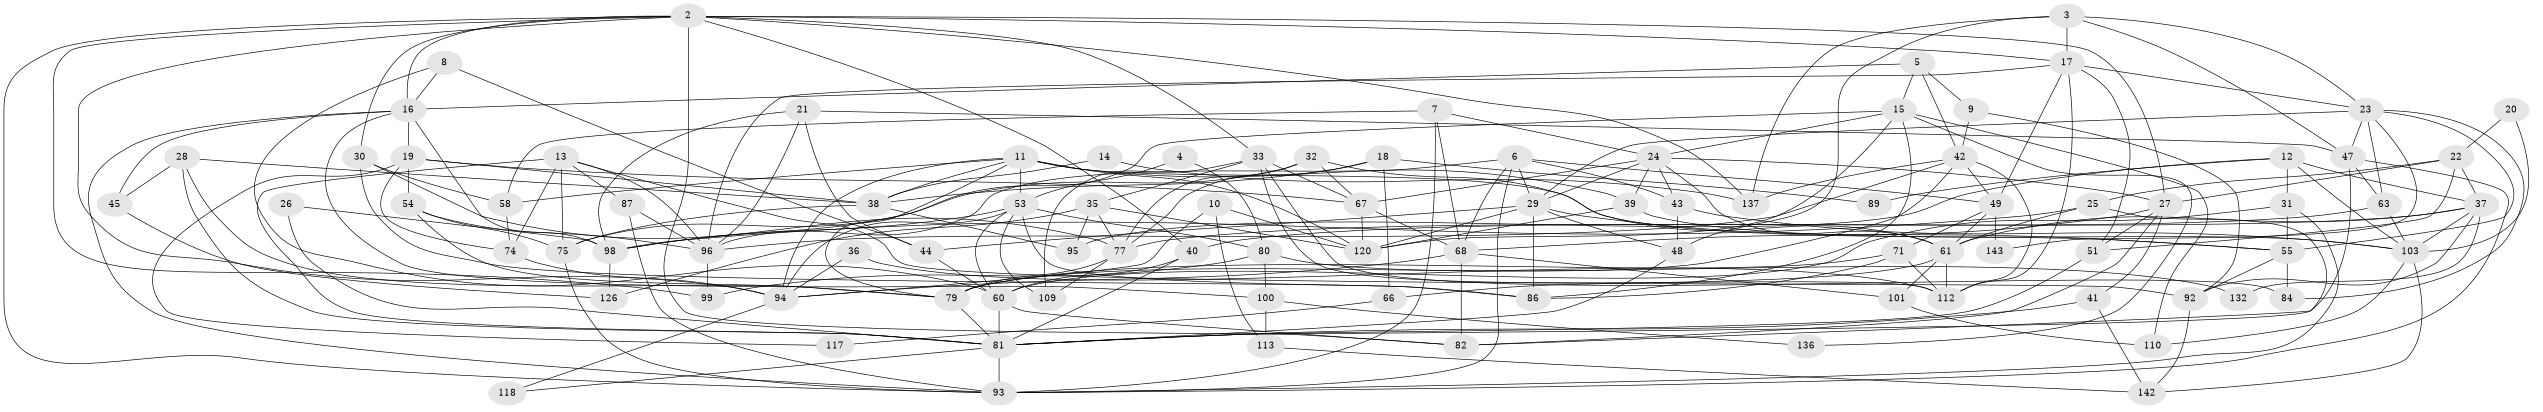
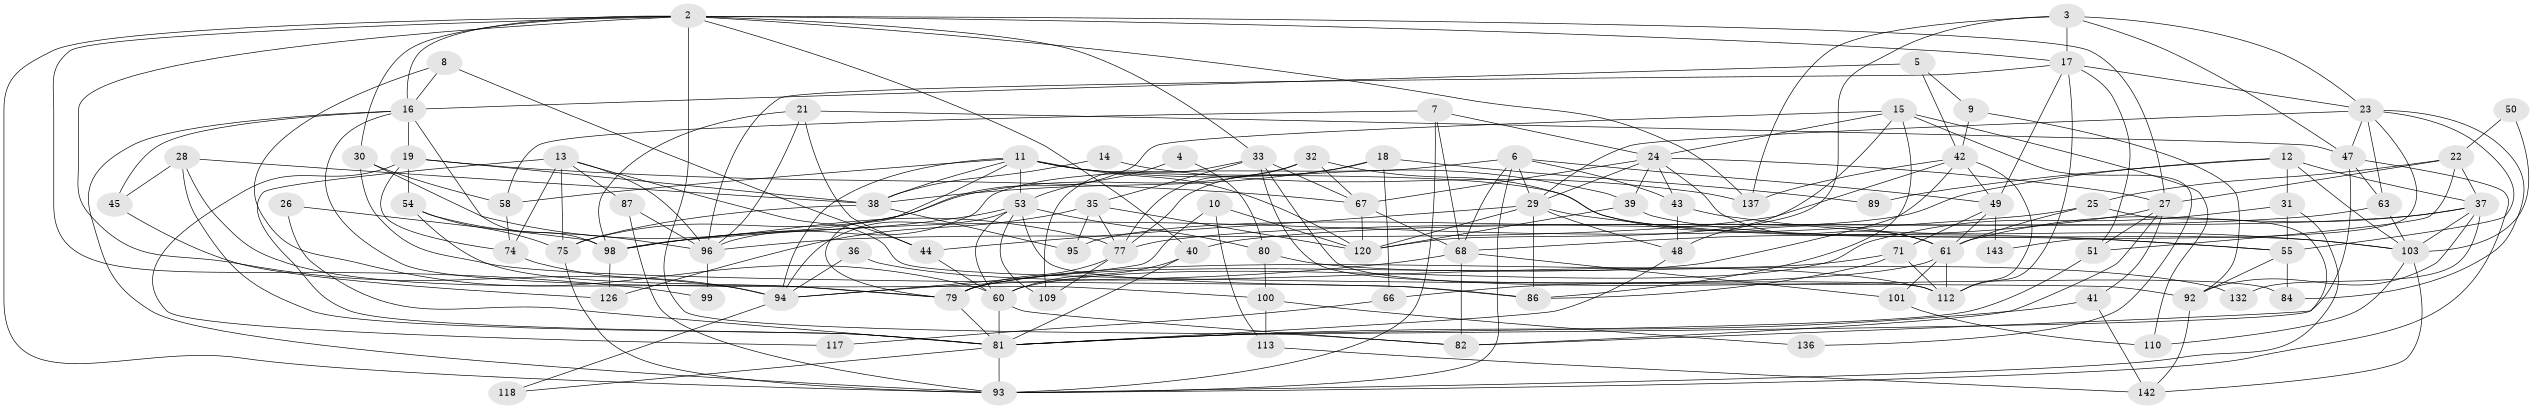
(1908, 87) -> none
(2511, 110) -> (2511, 110)
(933, 275) -> none
